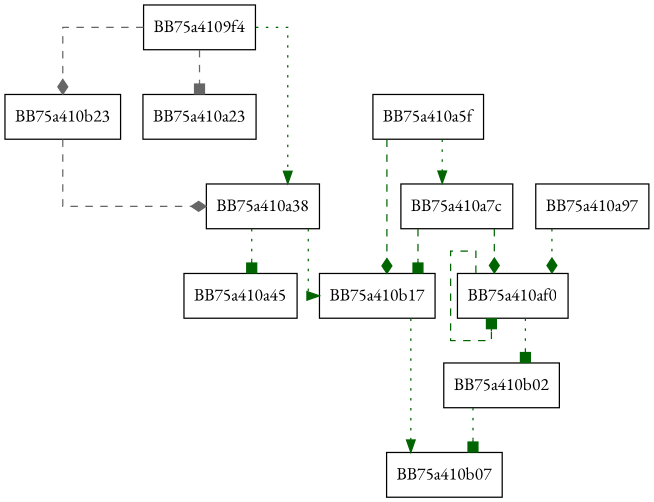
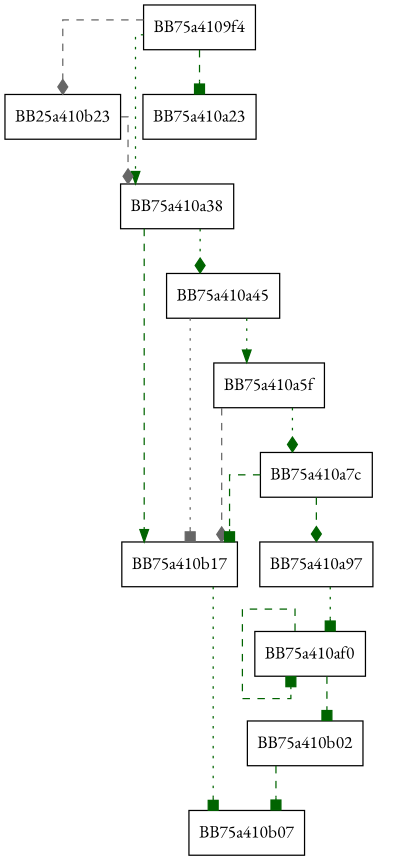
(200, 66) -> (200, 66)
(63, 117) -> (63, 117)
(442, 155) -> (292, 422)
(387, 199) -> (222, 467)
(494, 243) -> (316, 512)
(552, 243) -> (330, 603)
(252, 245) -> (200, 243)
(308, 263) -> (144, 379)
none -> (247, 334)
(525, 334) -> (327, 692)
(411, 379) -> (213, 692)
none -> (190, 424)
(473, 424) -> (276, 782)
